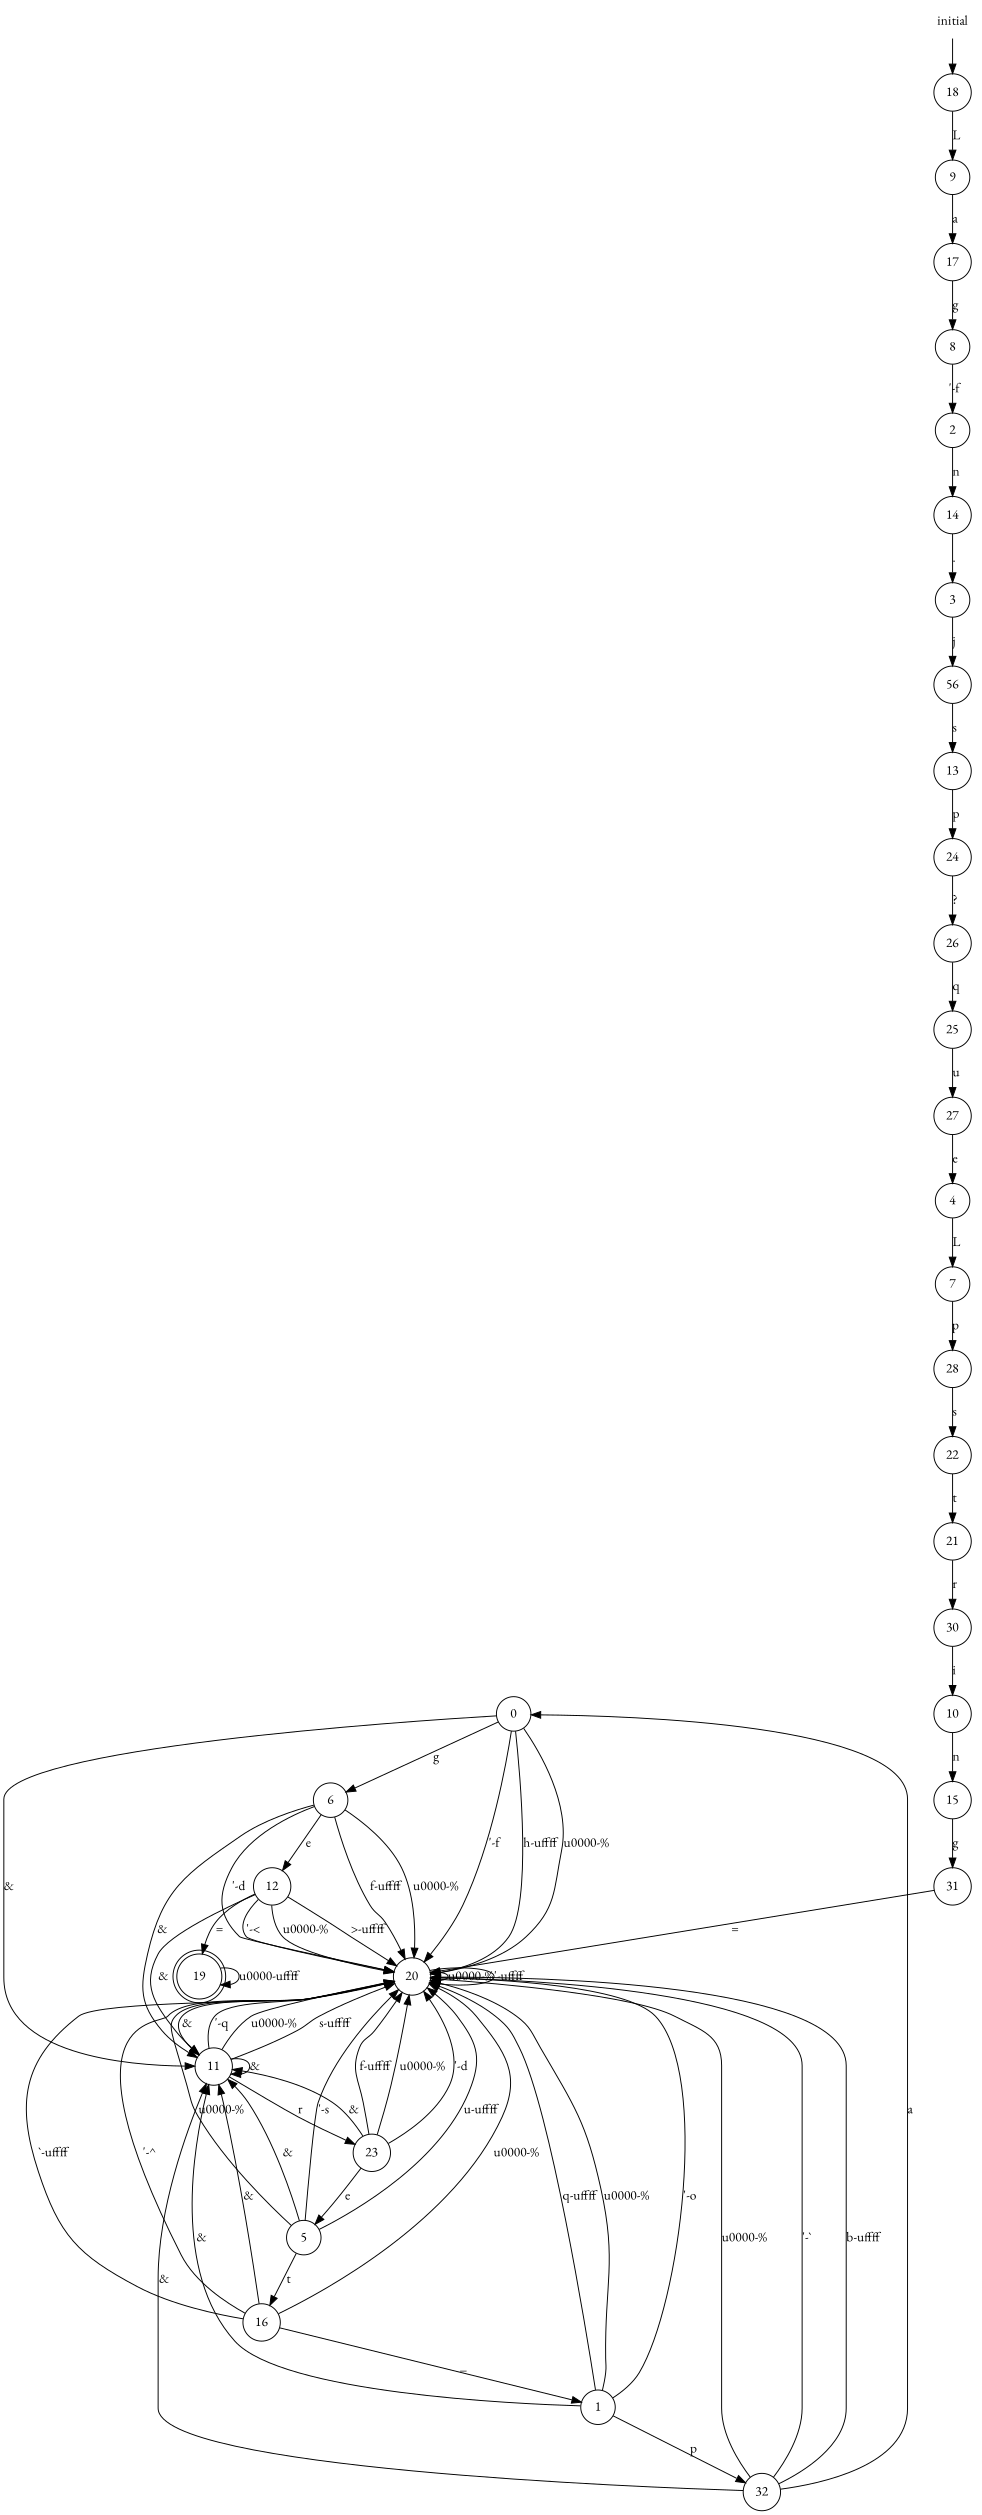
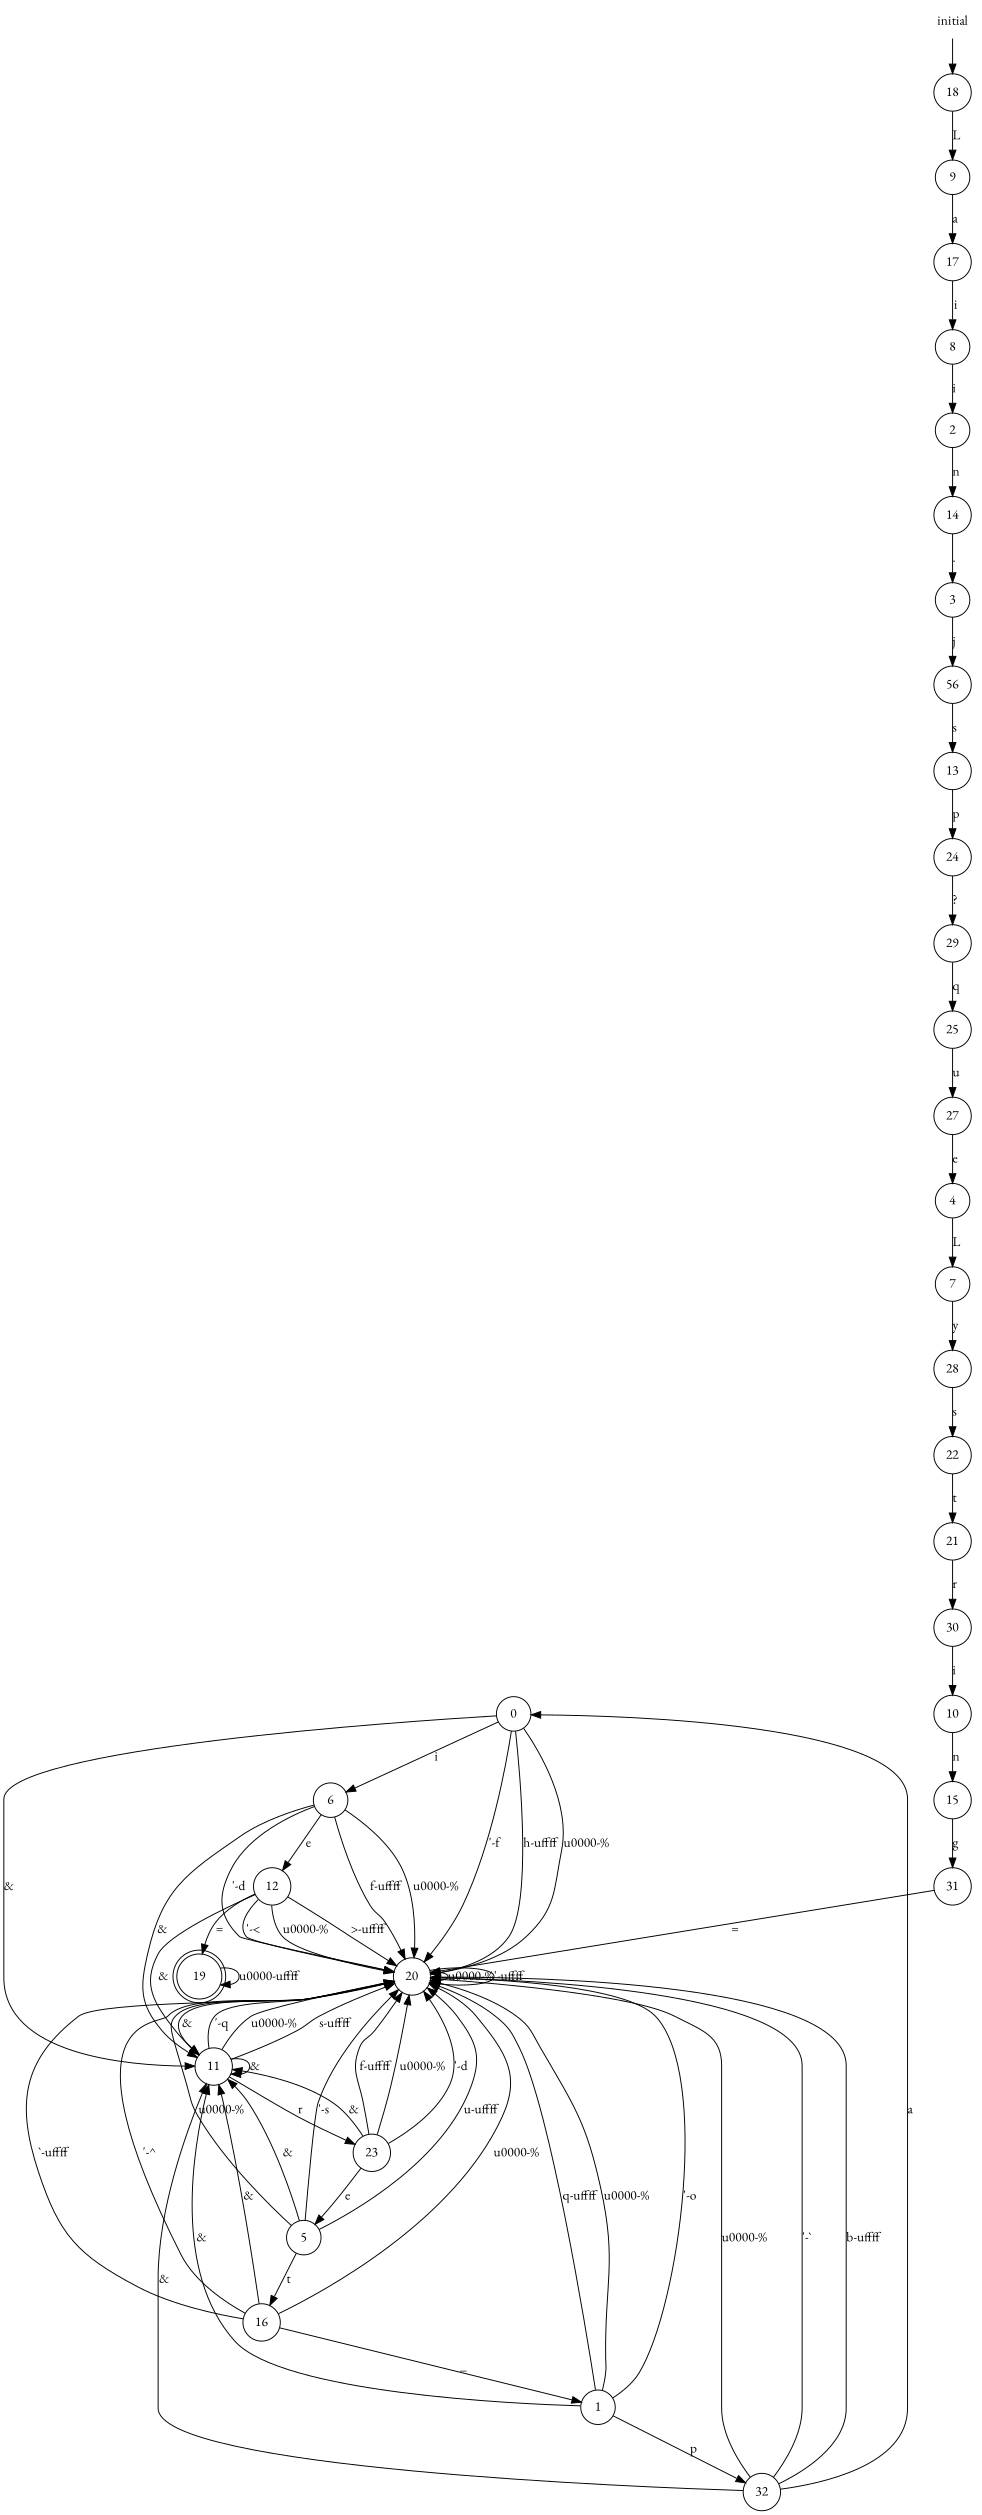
(956, 305) -> (956, 305)
(954, 389) -> (954, 389)
(953, 943) -> (953, 943)
(956, 1326) -> (956, 1326)
(437, 1757) -> (437, 1757)
